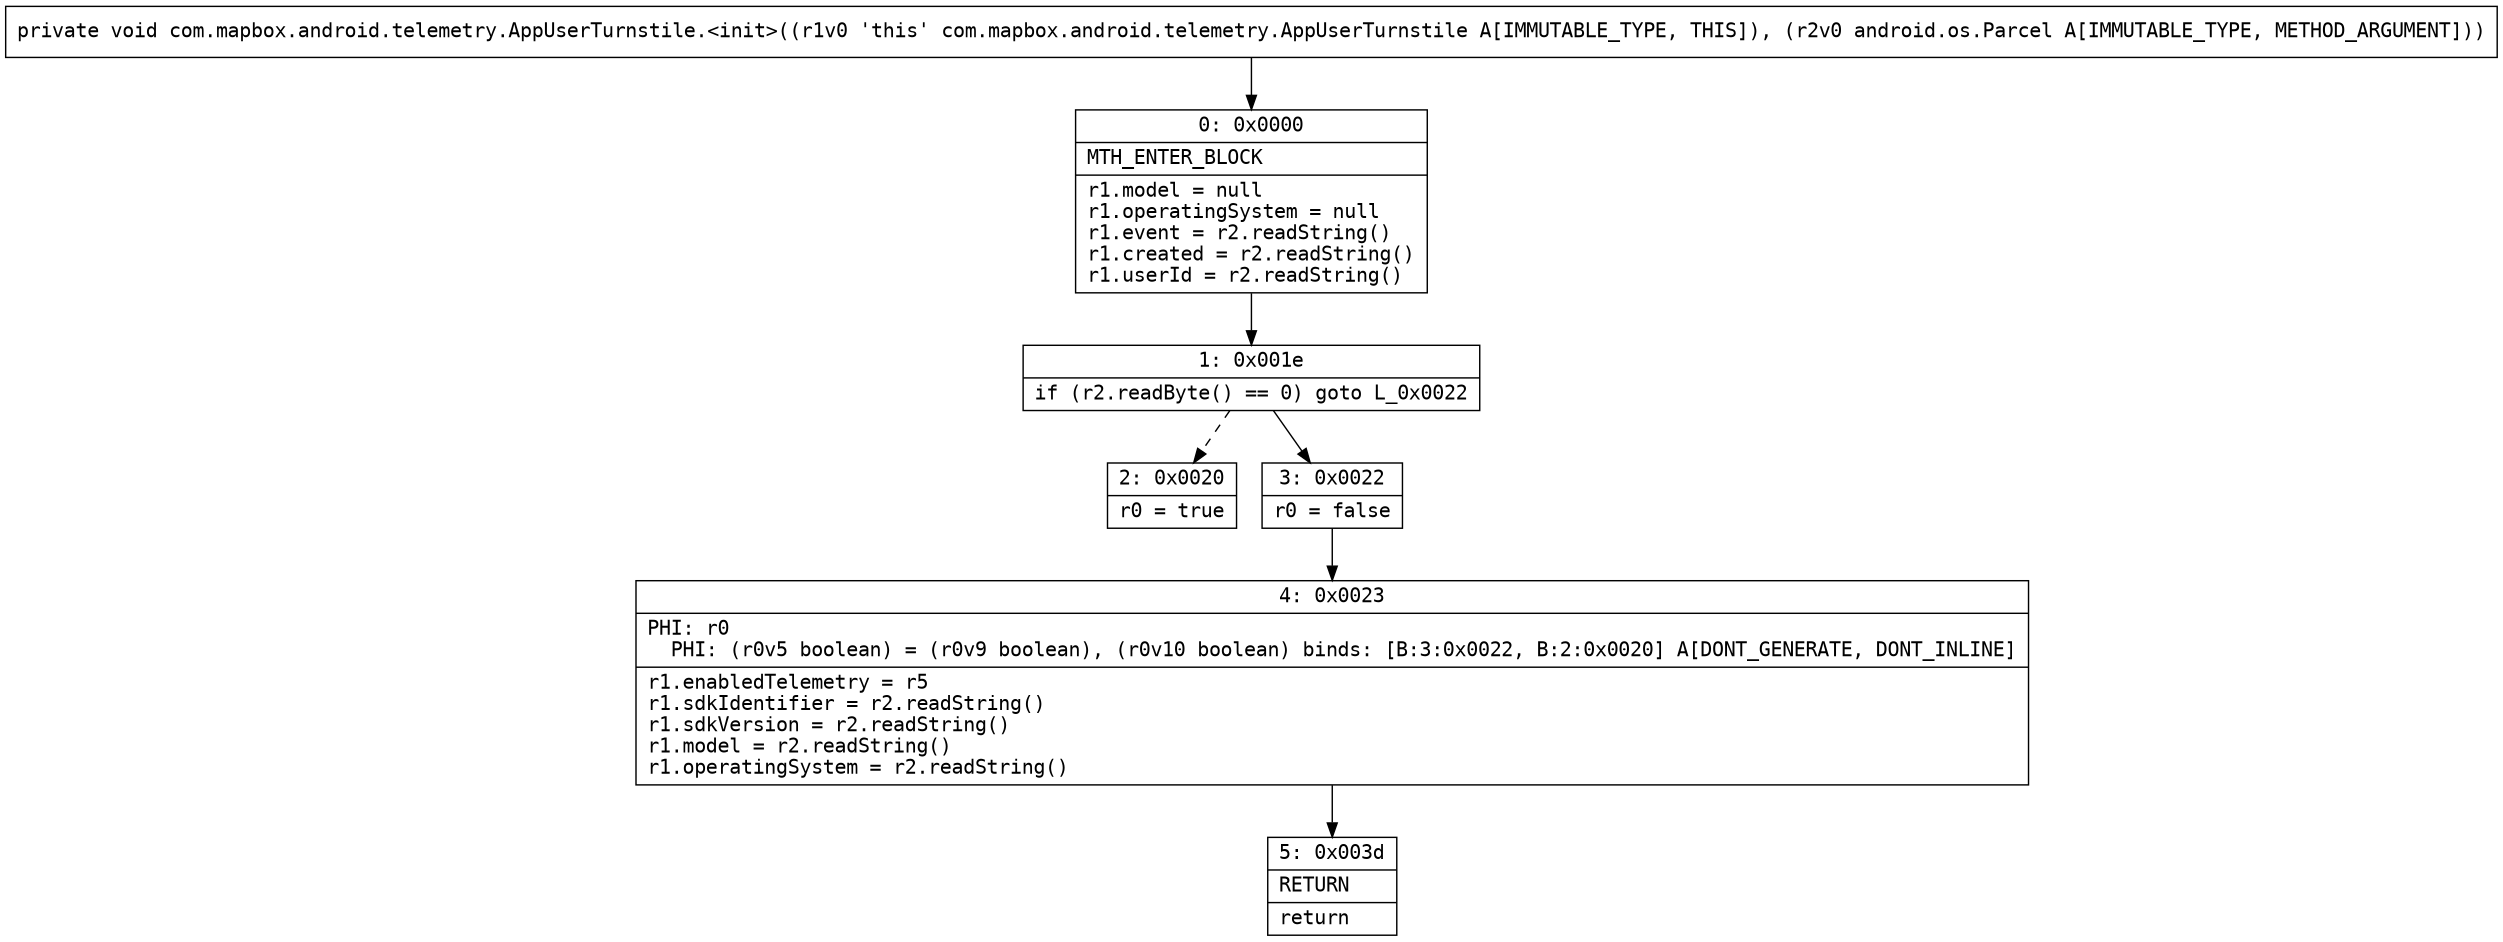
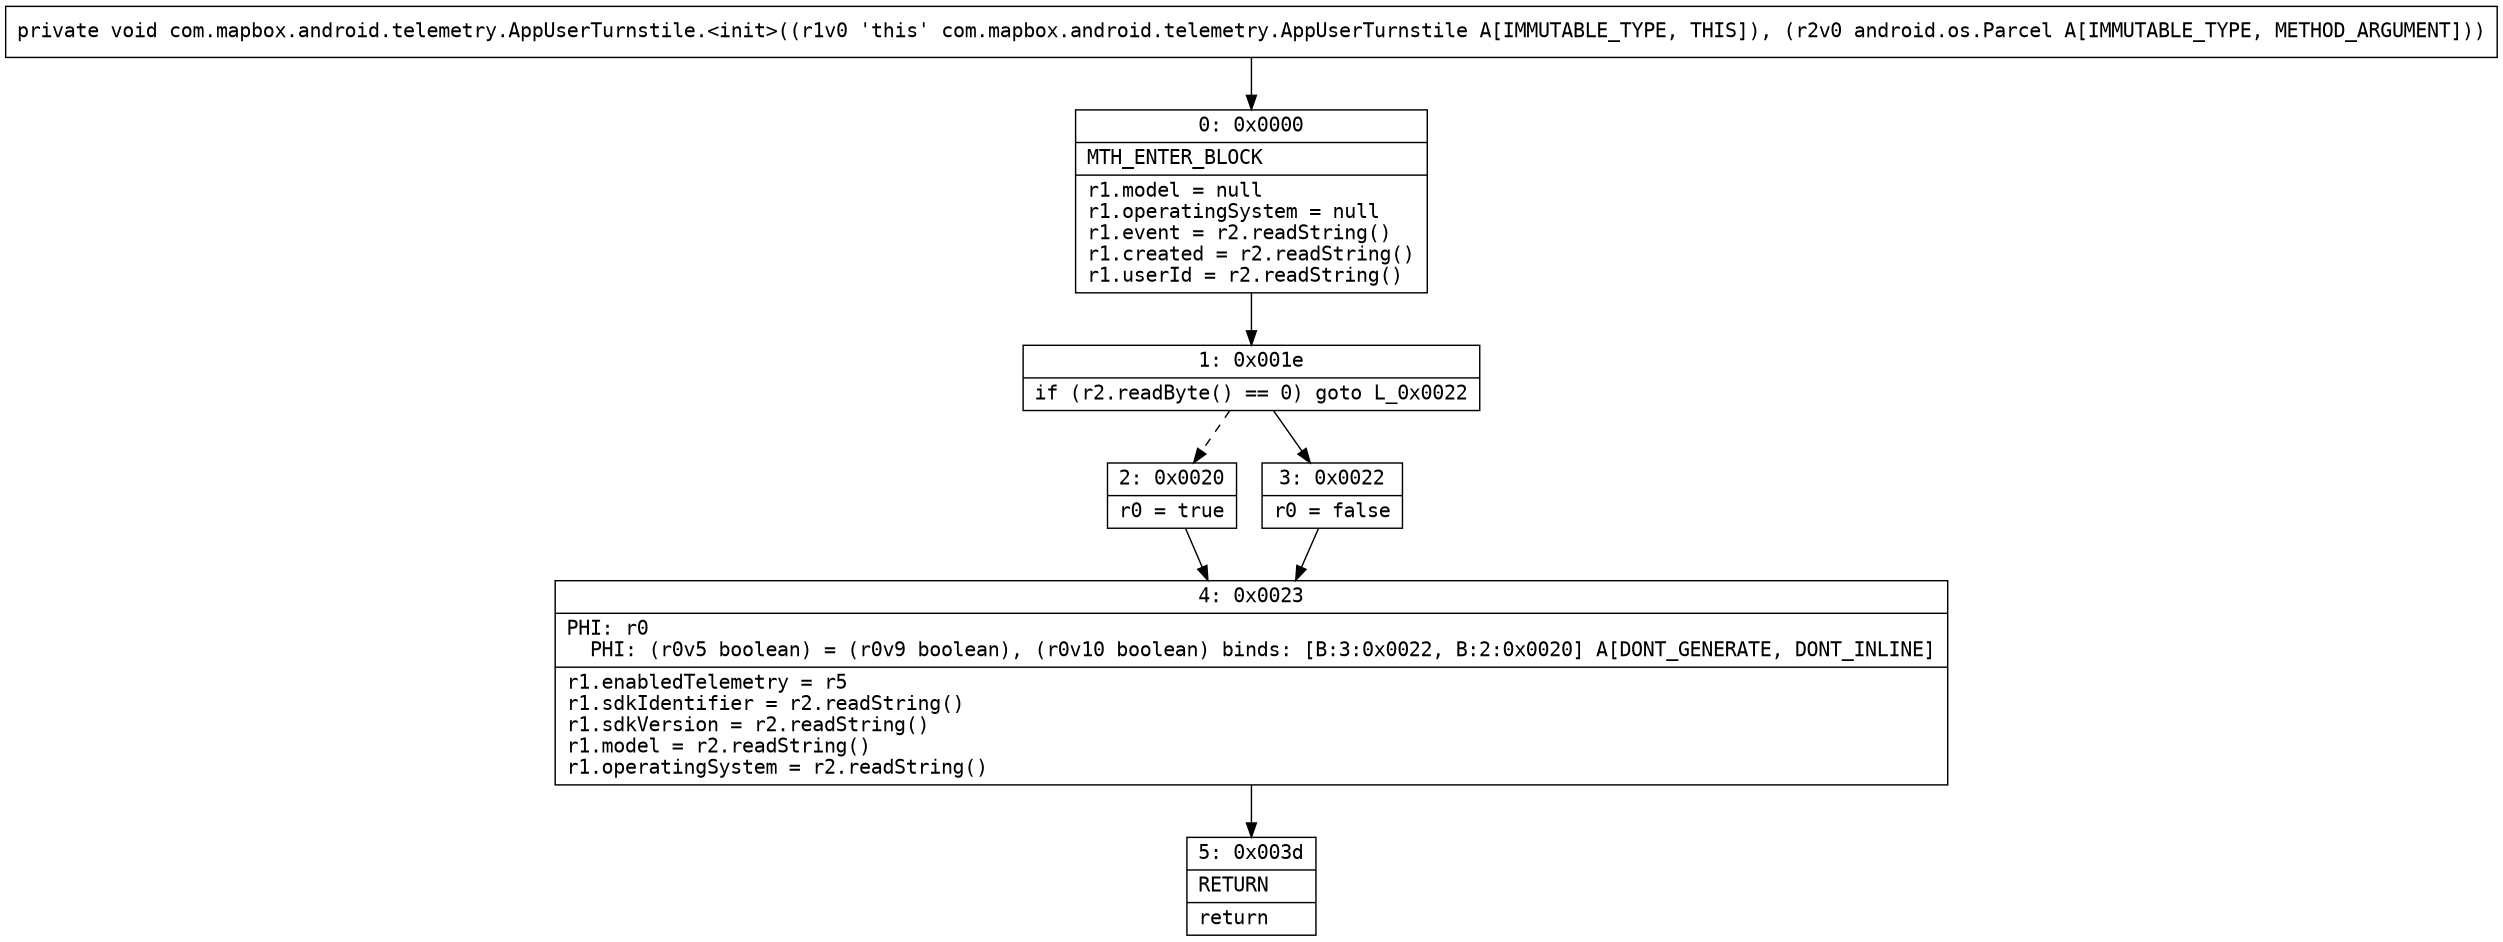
none -> (1194, 548)
